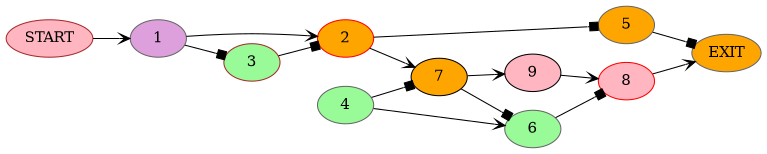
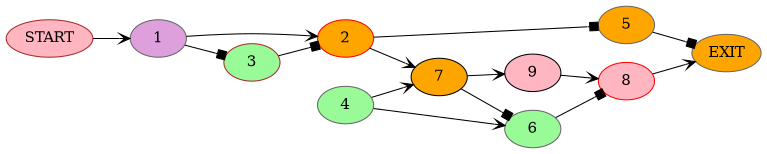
(387, 93) -> (387, 93)
